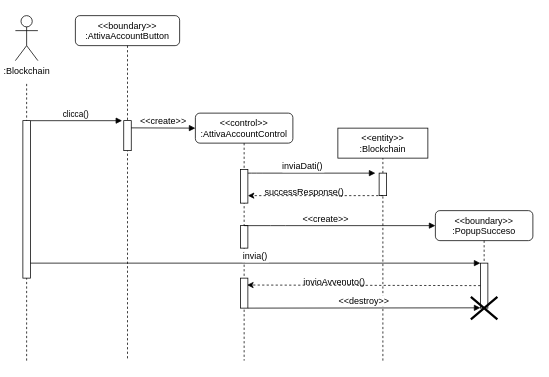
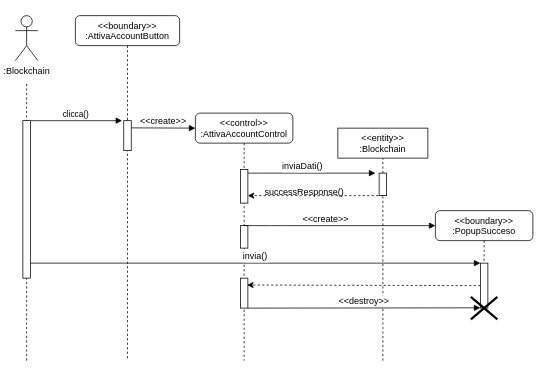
(334, 282) -> none
